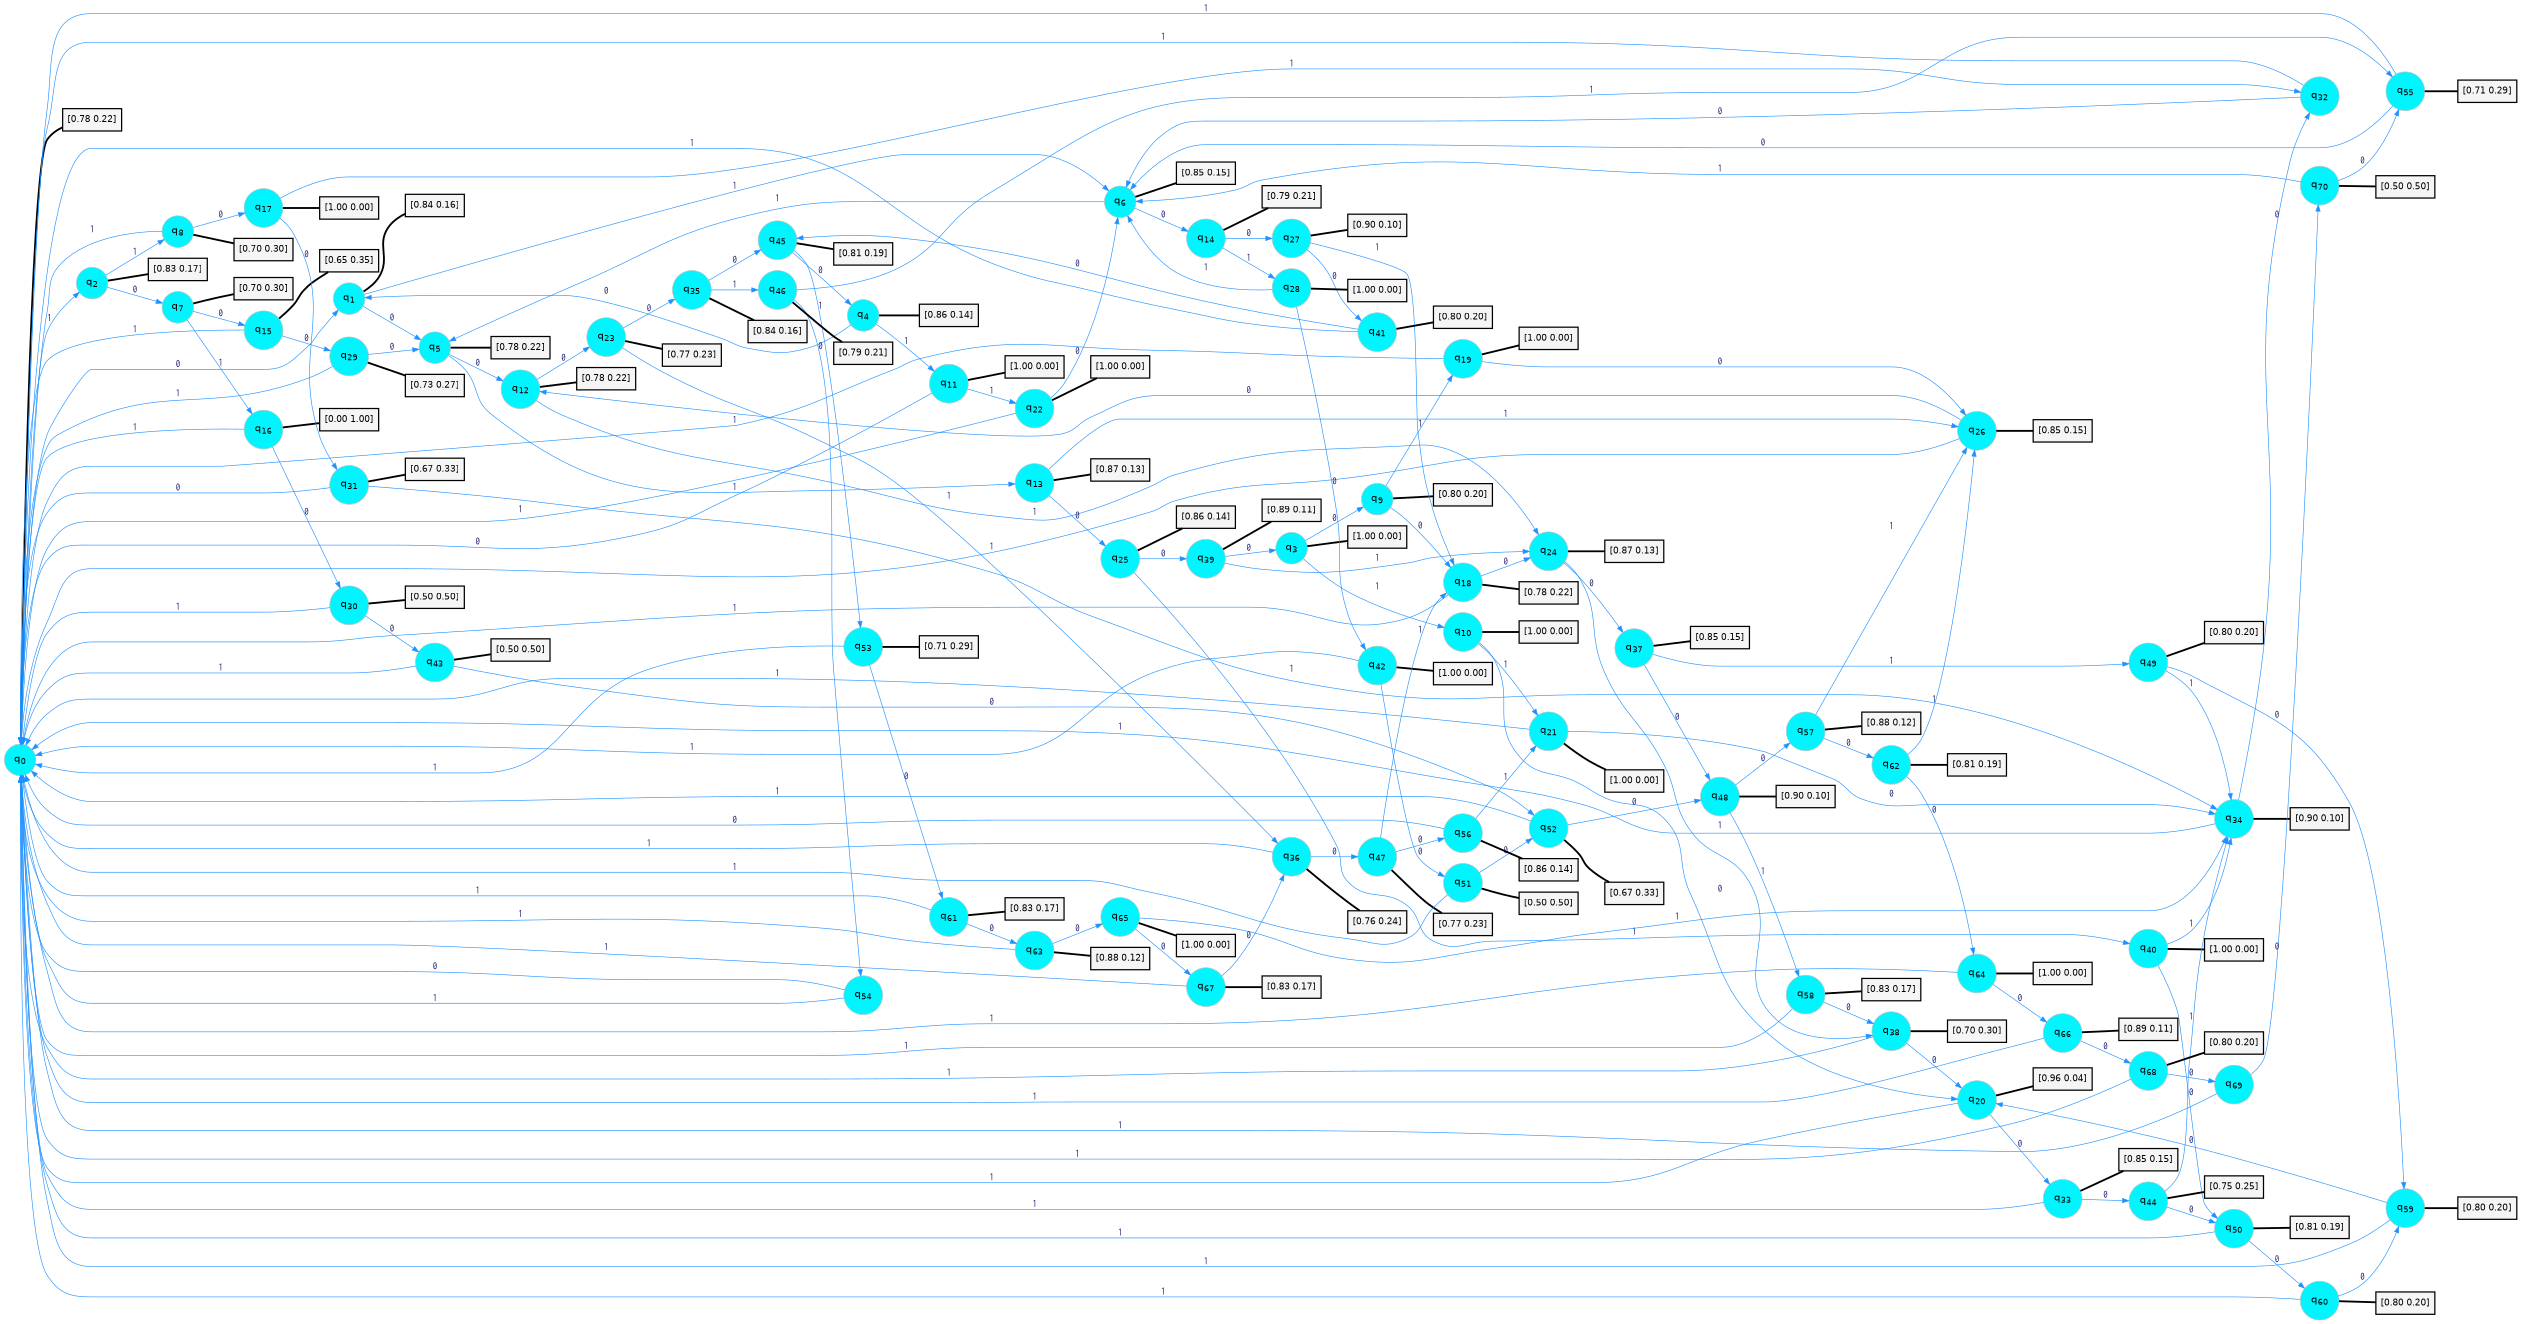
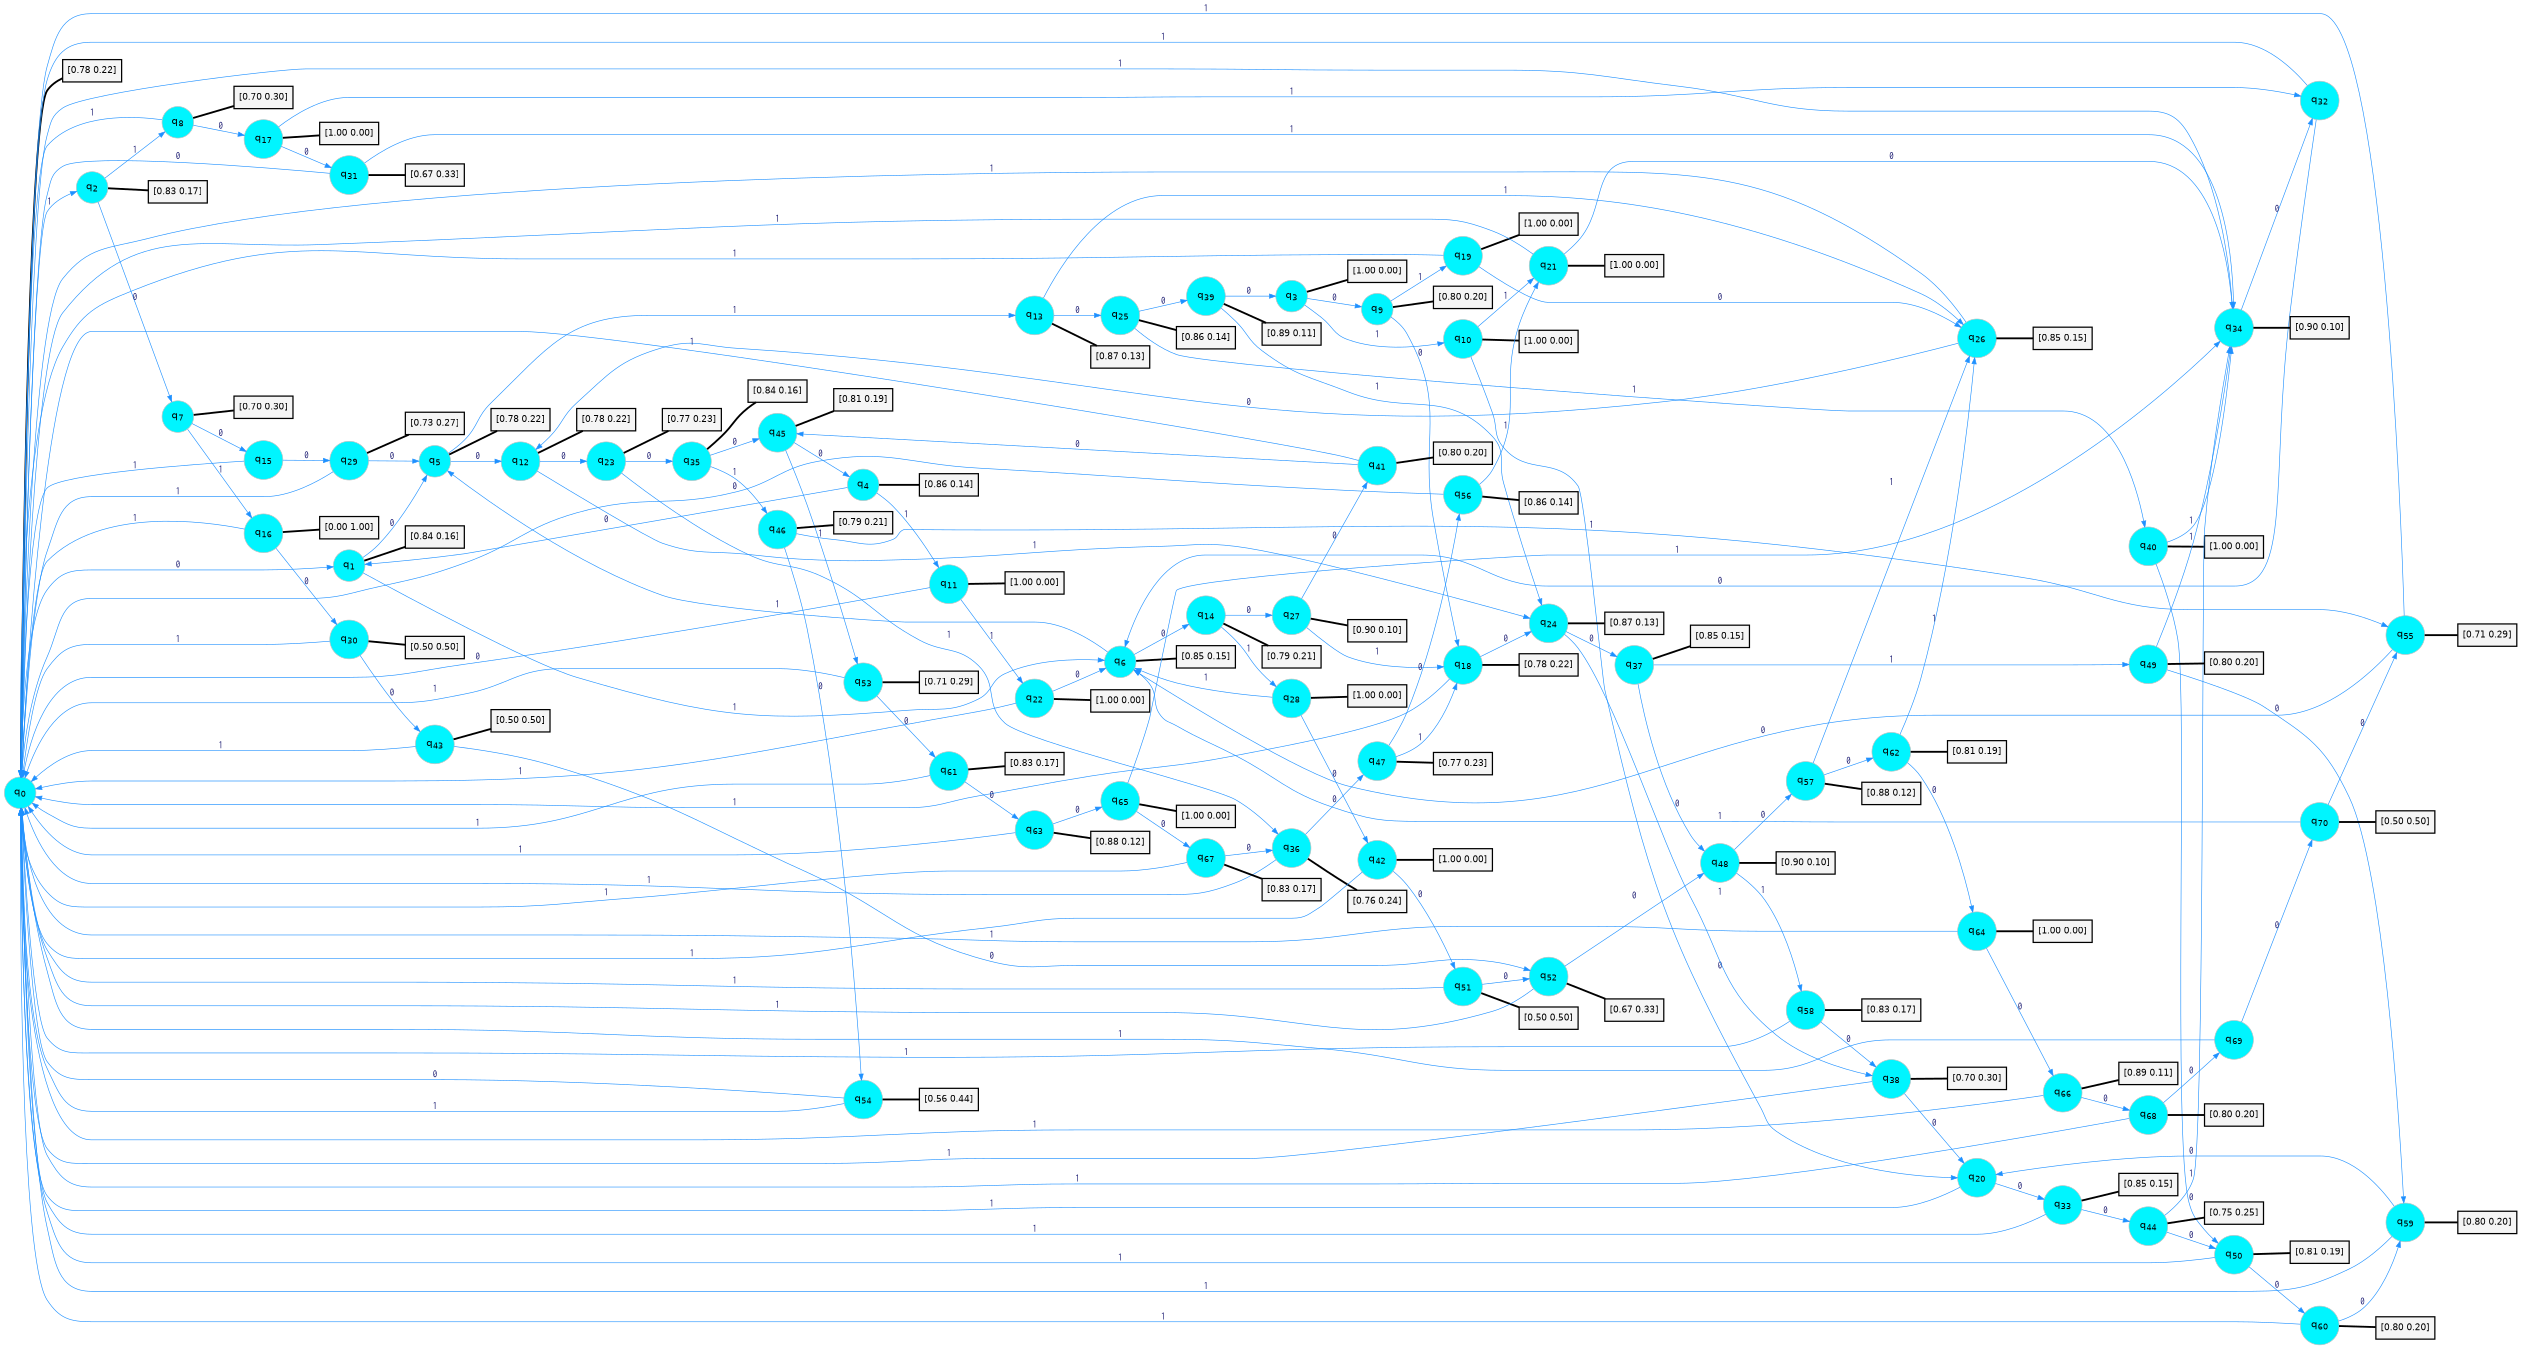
(349, 261) -> none
(2063, 1079) -> none
none -> (949, 1099)
